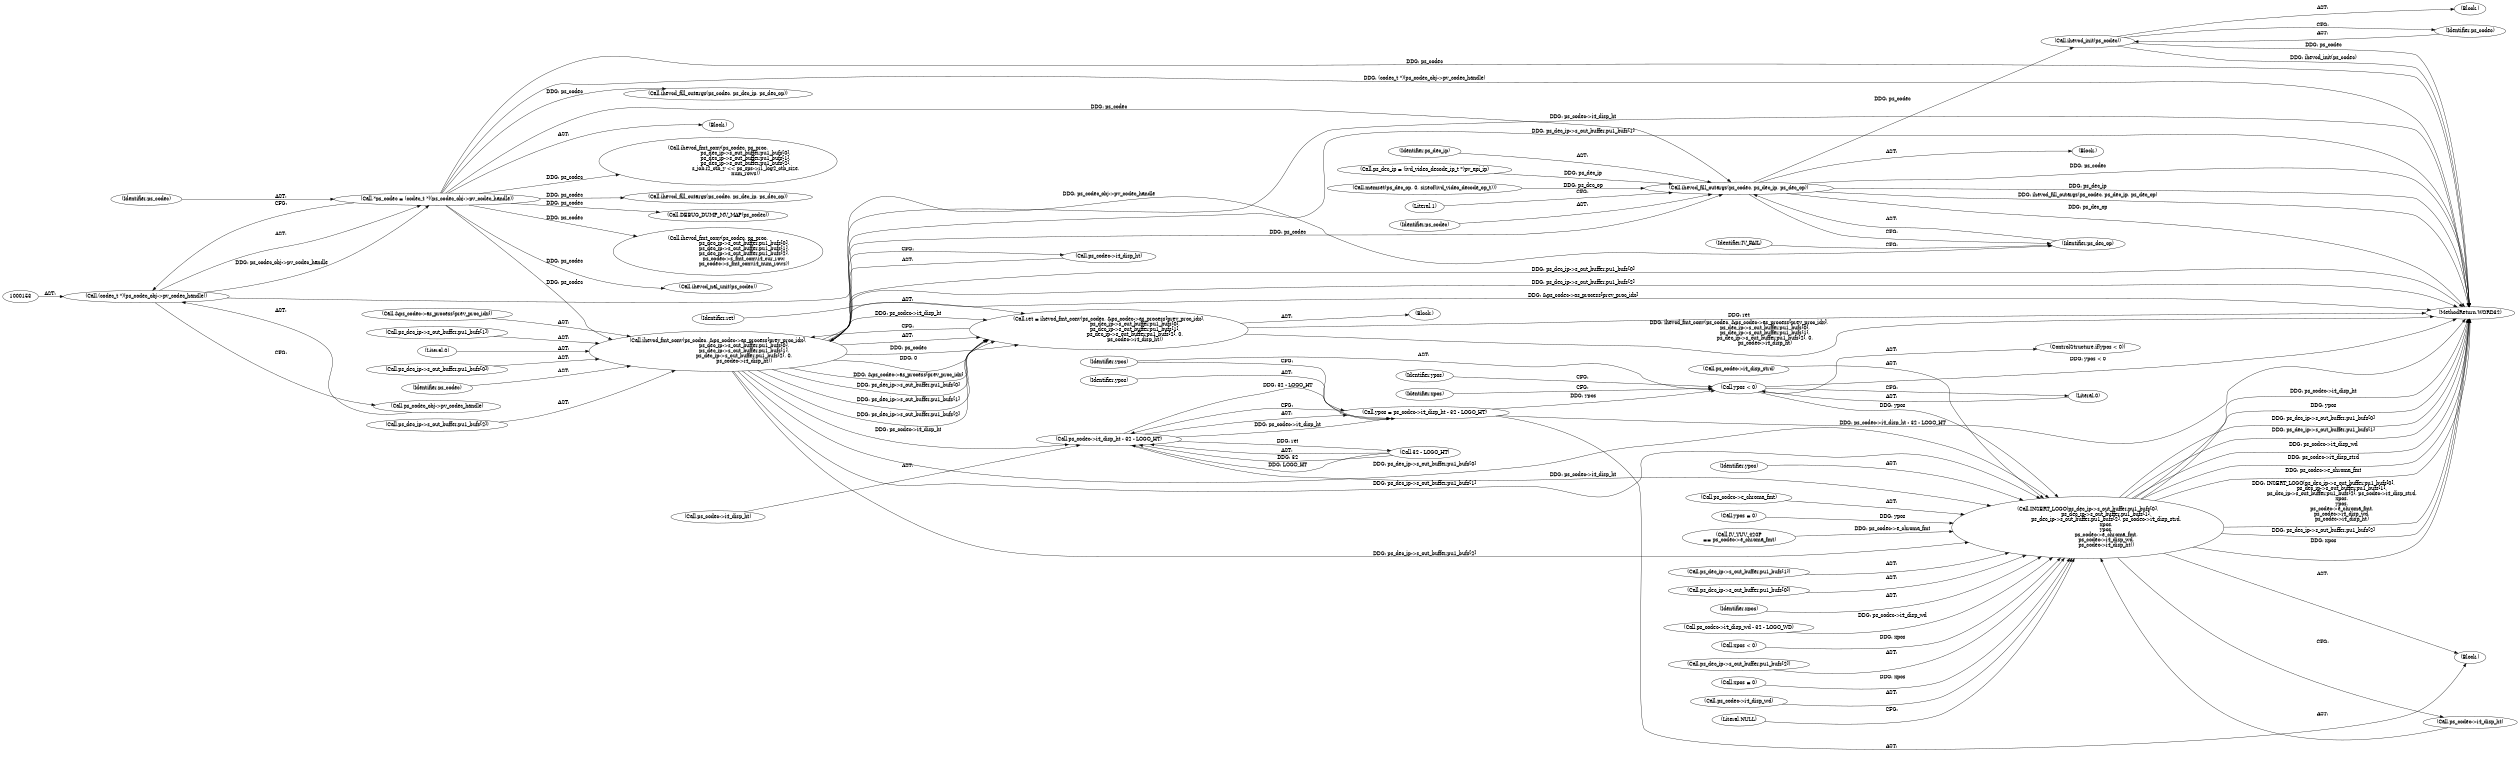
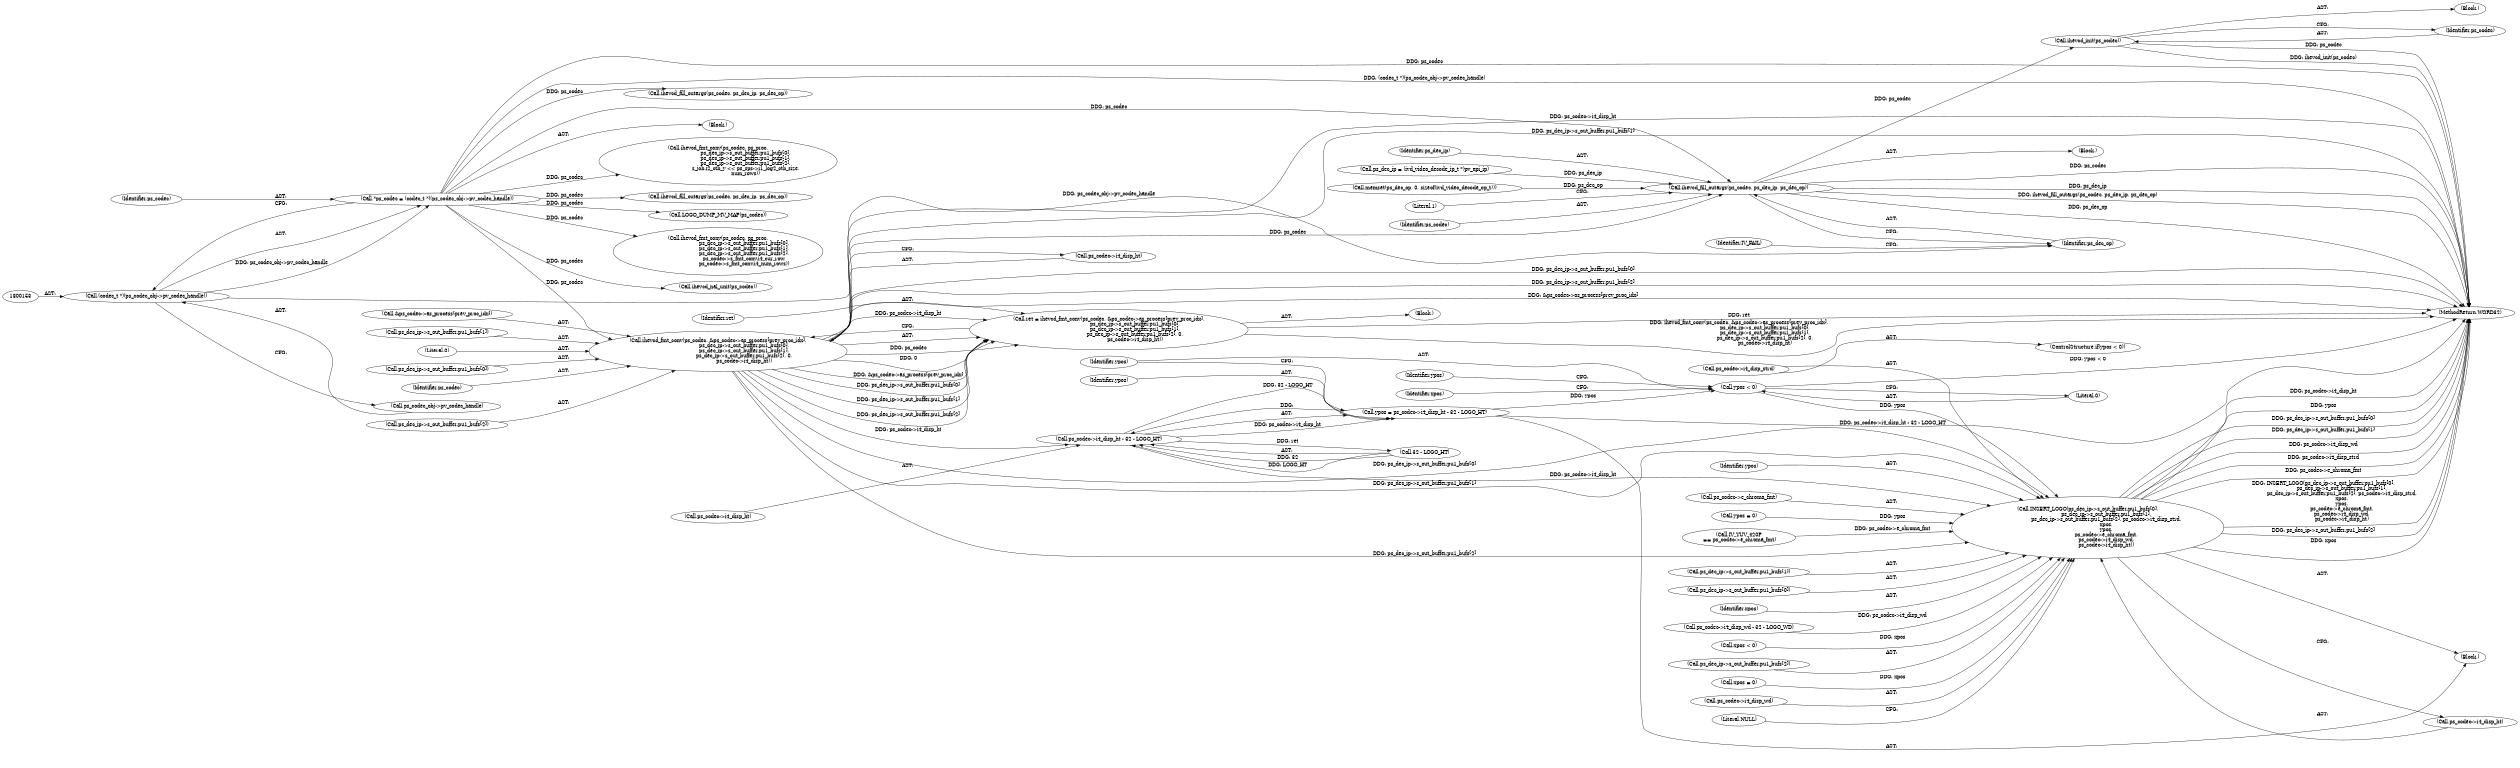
(718, 216) -> (718, 216)
(20, 297) -> (20, 297)
(1887, 355) -> (1903, 340)
(1288, 406) -> (1288, 406)
